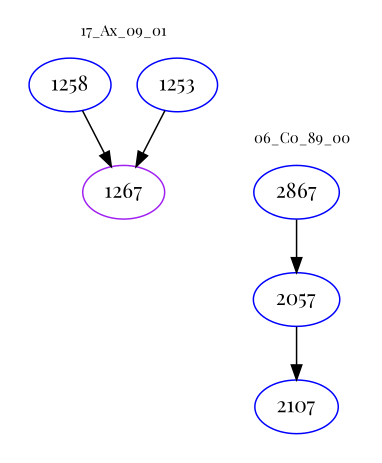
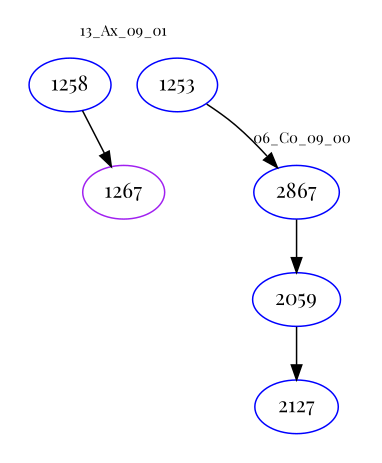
(124, 32) -> (124, 32)
(154, 132) -> (252, 140)
(303, 139) -> (303, 139)
(297, 300) -> (297, 300)
(297, 407) -> (297, 407)
